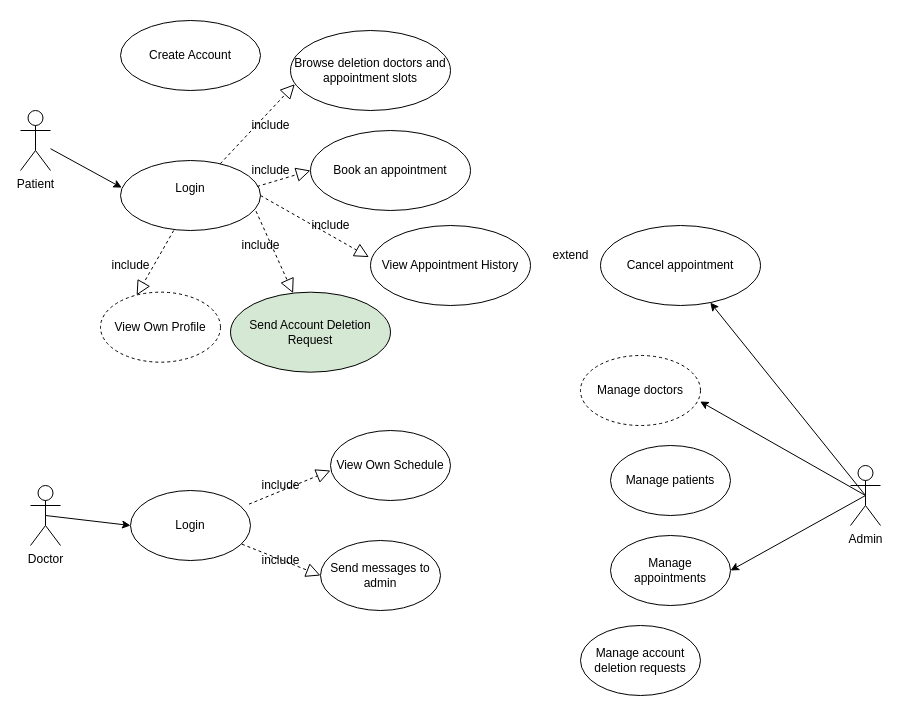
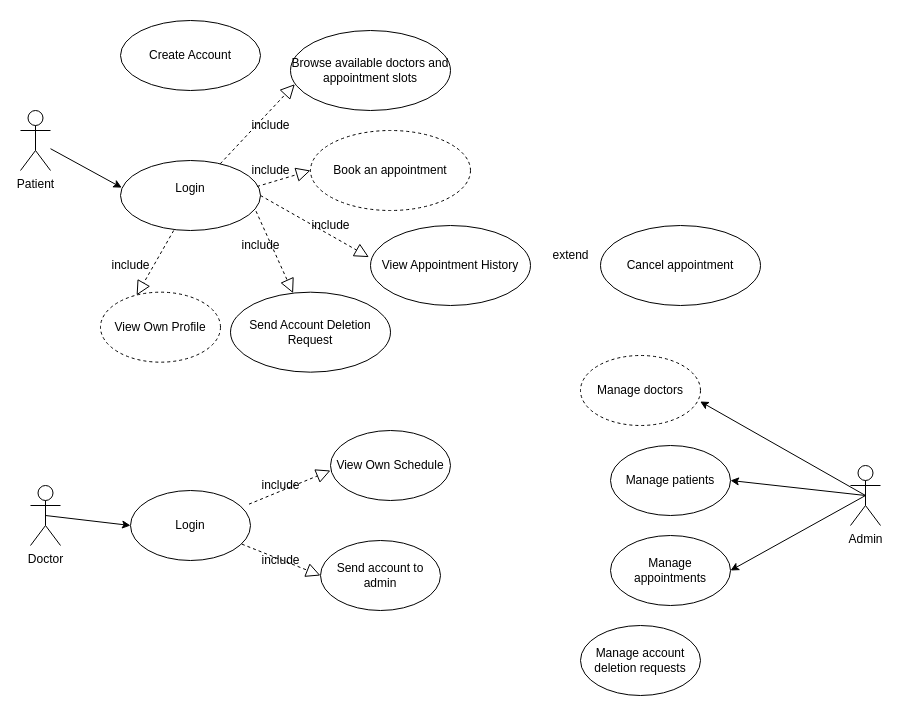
(371, 71) -> (371, 71)
(391, 171) -> (391, 171)
(311, 332) -> (311, 332)
(789, 400) -> (800, 488)
(381, 576) -> (381, 576)
